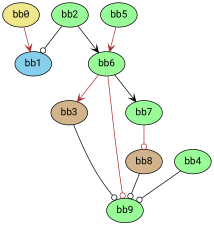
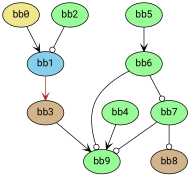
(26, 36) -> (32, 36)
(114, 36) -> (144, 36)
(86, 37) -> none
(90, 86) -> (46, 85)
(123, 86) -> (155, 86)
(115, 135) -> (96, 100)
(144, 135) -> (169, 135)
(90, 162) -> (71, 135)
(135, 184) -> (138, 136)
(161, 184) -> (112, 134)
